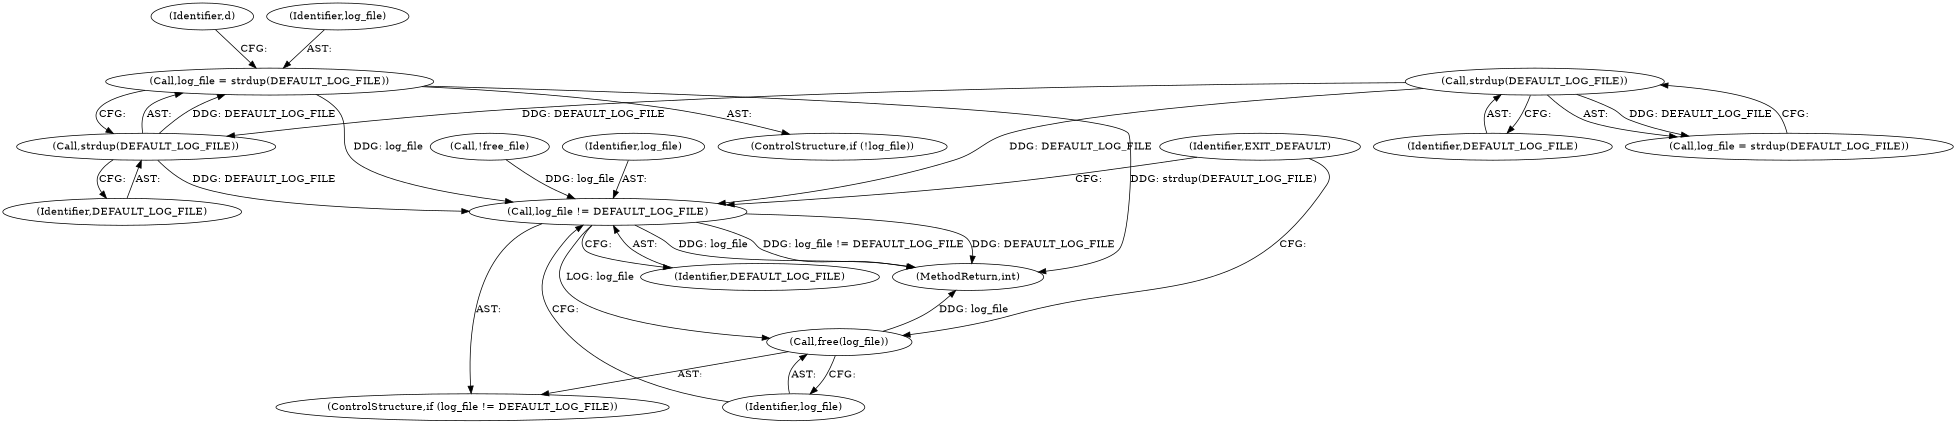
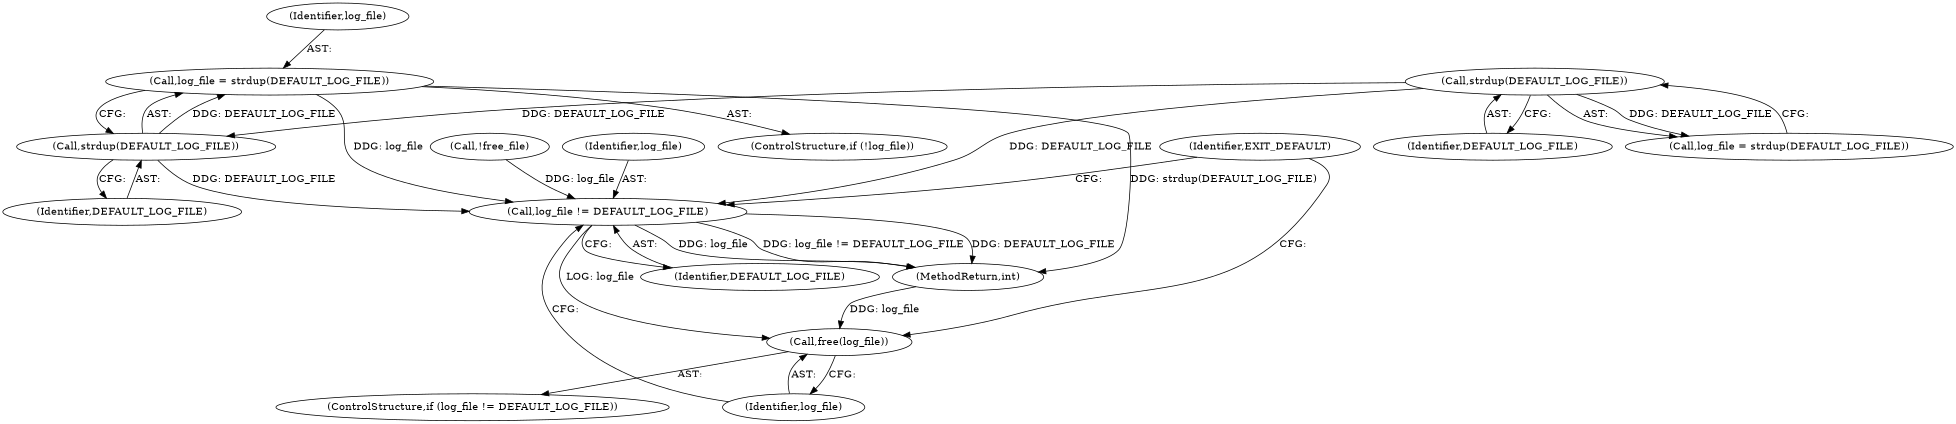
(202, 16) -> none
(480, 292) -> none
(919, 317) -> (873, 296)
